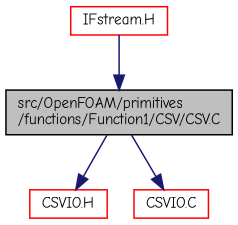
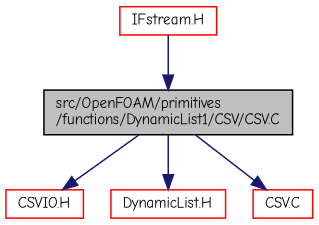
(119, 112) -> (168, 112)
none -> (168, 204)
(171, 204) -> (283, 204)
